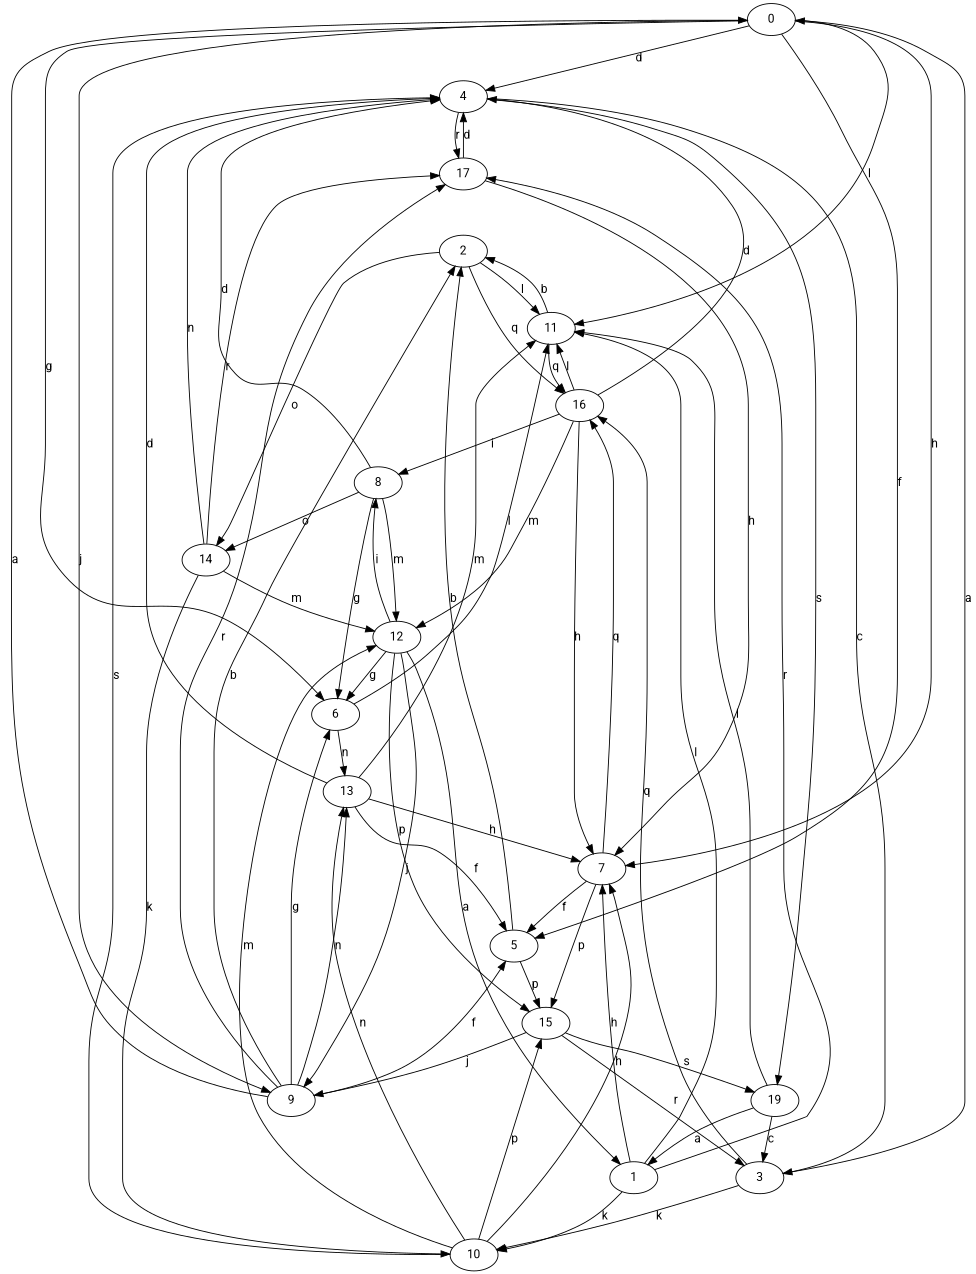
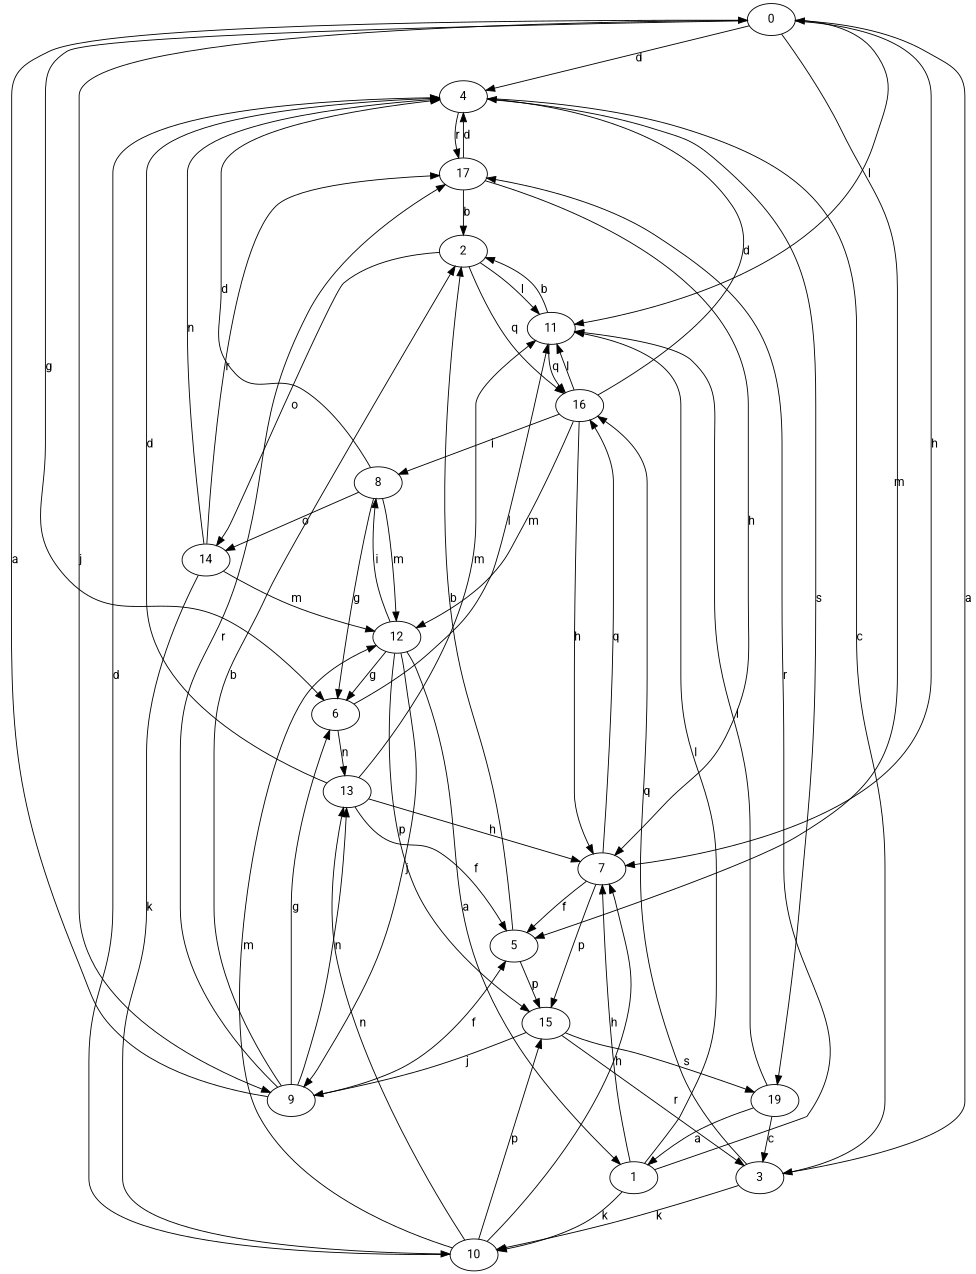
none -> (463, 208)
(900, 483) -> (900, 483)
(117, 676) -> (117, 676)
